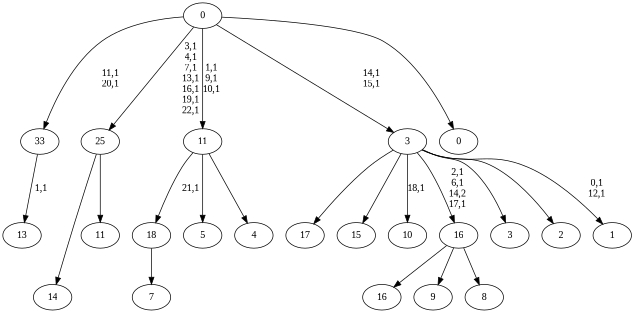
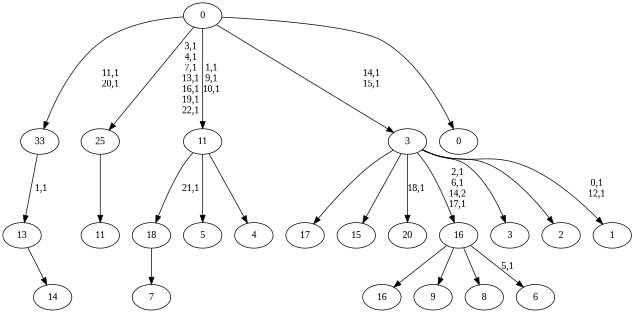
(77, 216) -> (36, 263)
(407, 235) -> (407, 235)
none -> (535, 297)
